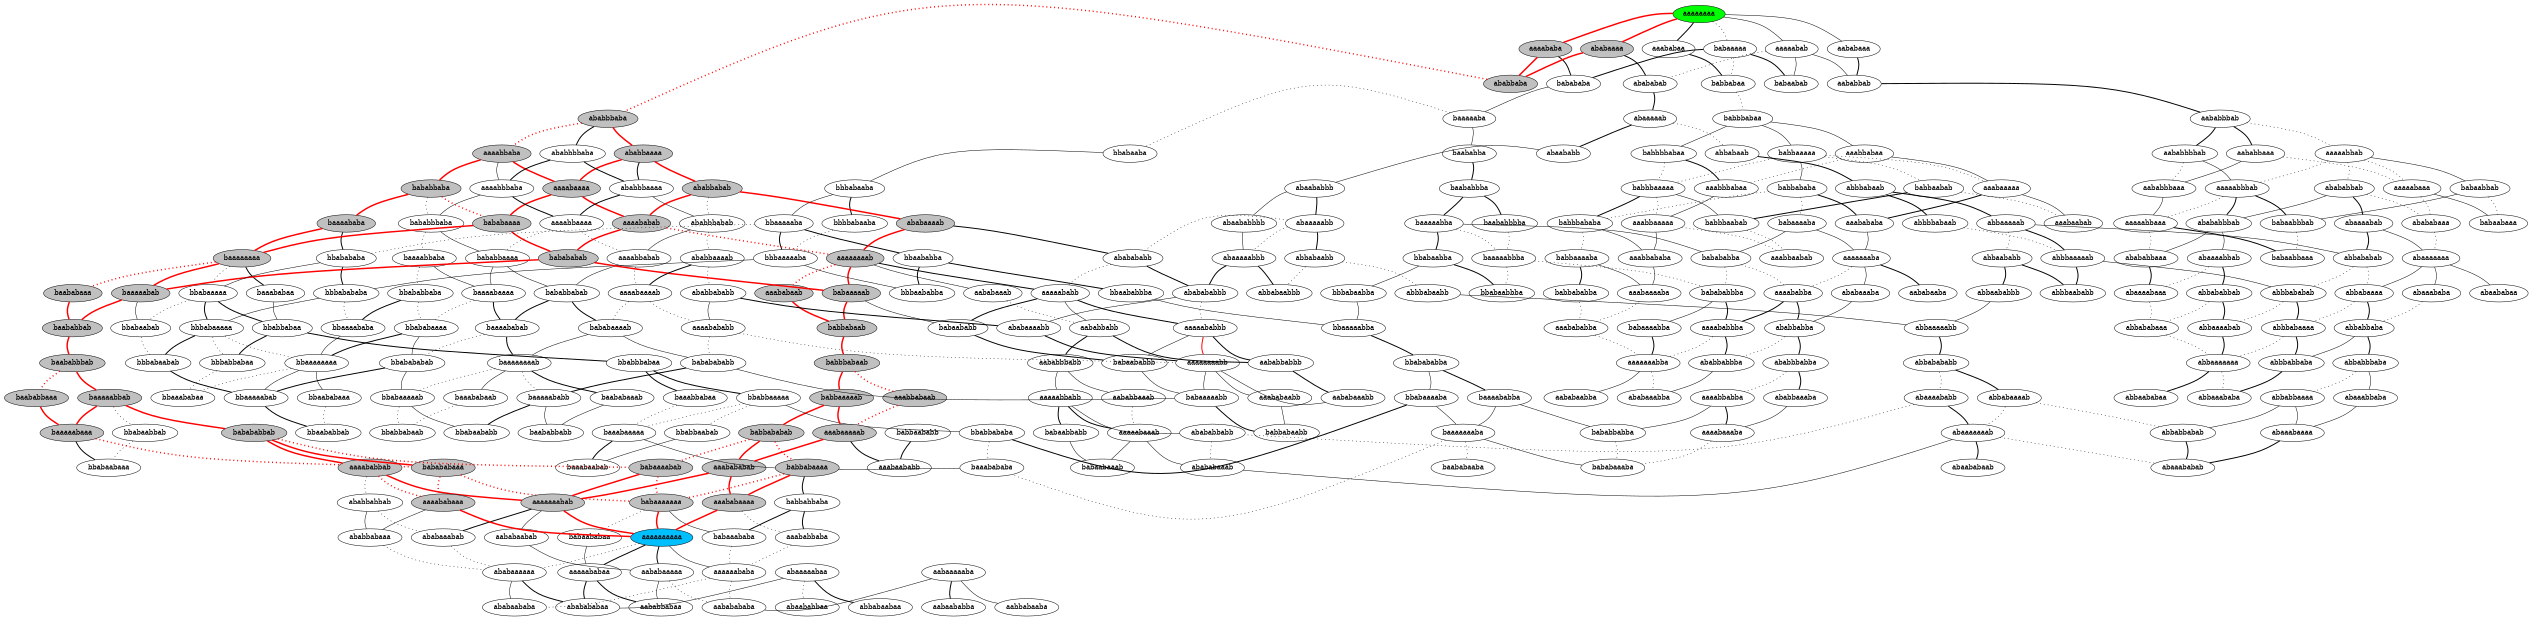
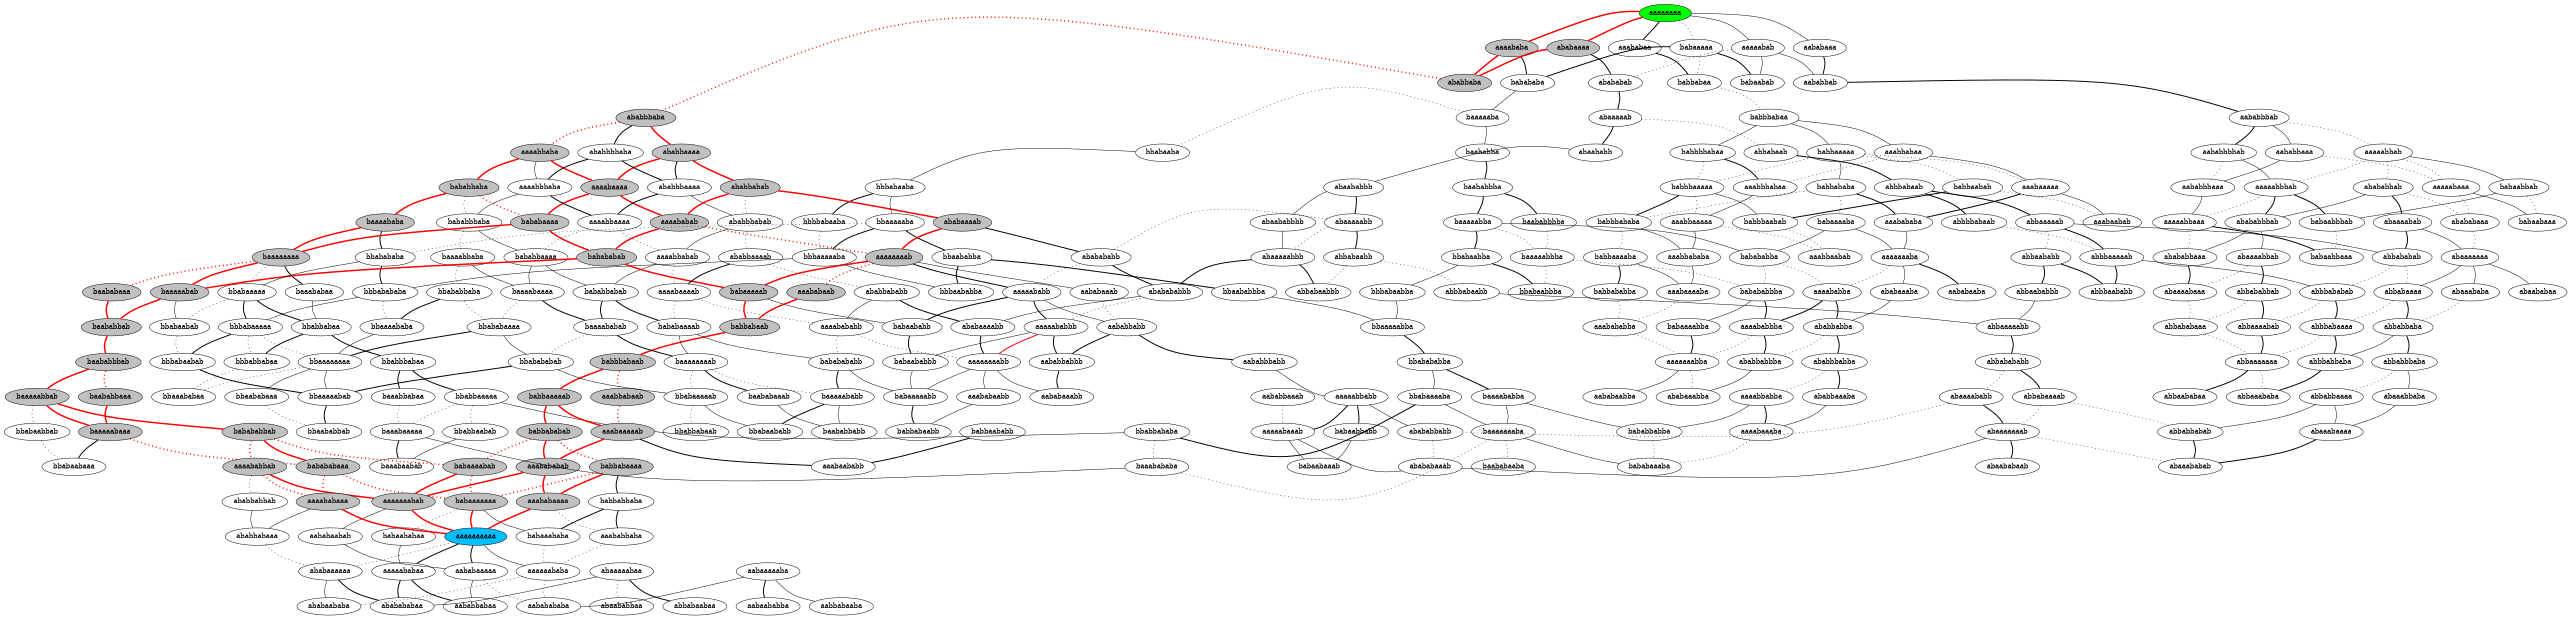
(2244, 134) -> (2283, 133)
(1086, 385) -> none
(476, 398) -> none
(304, 456) -> (250, 449)
(443, 538) -> none
